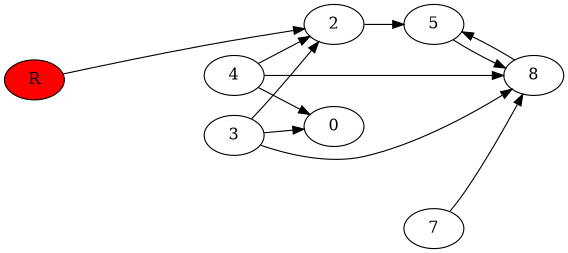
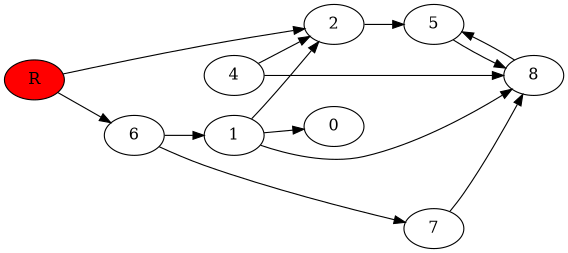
(280, 99) -> none
none -> (134, 135)
(234, 135) -> (234, 135)
